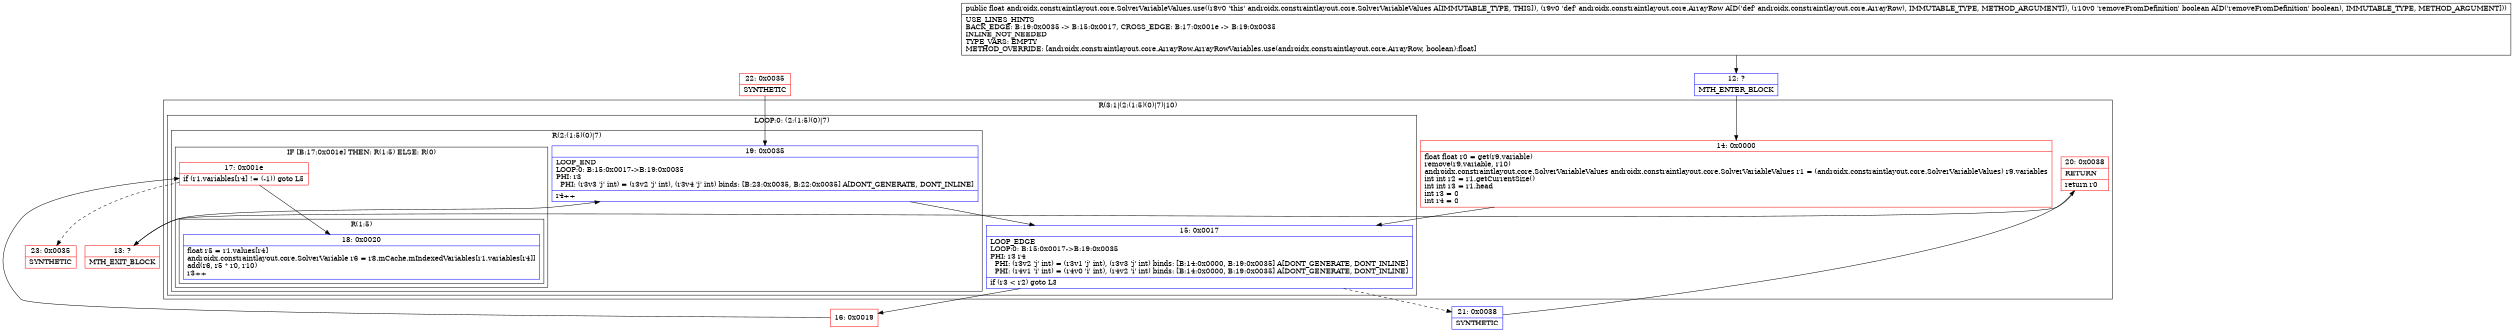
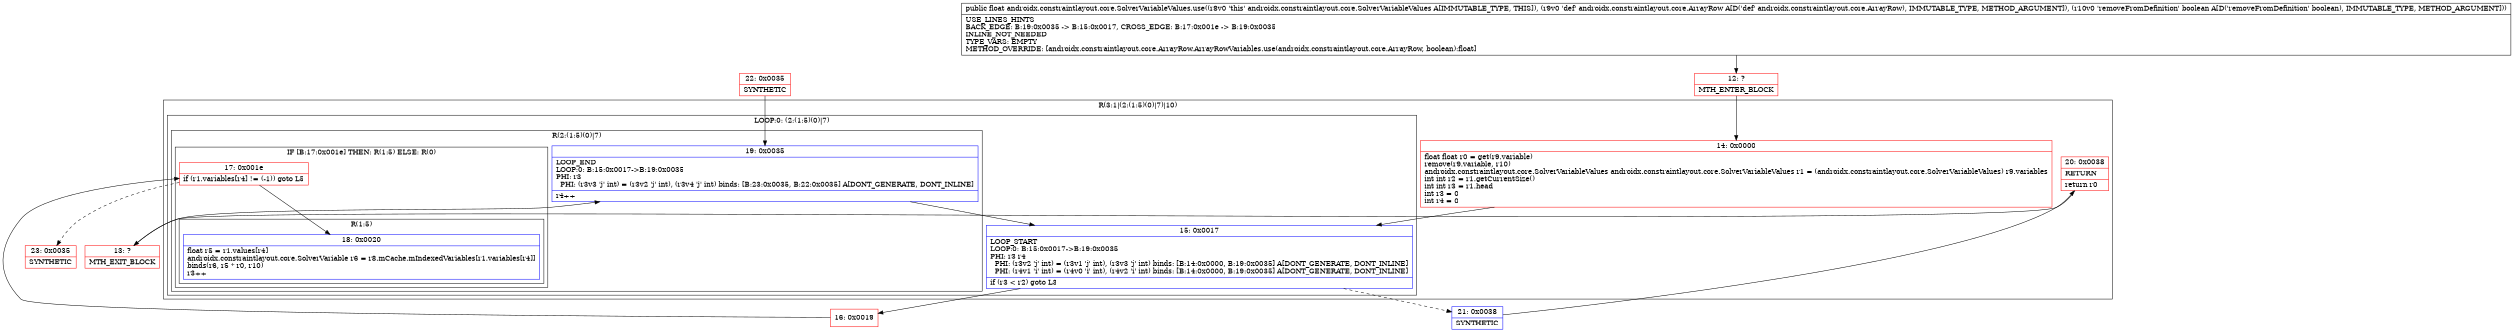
(1736, 85) -> (1736, 85)
(1013, 242) -> (1014, 242)
(222, 266) -> (225, 266)
